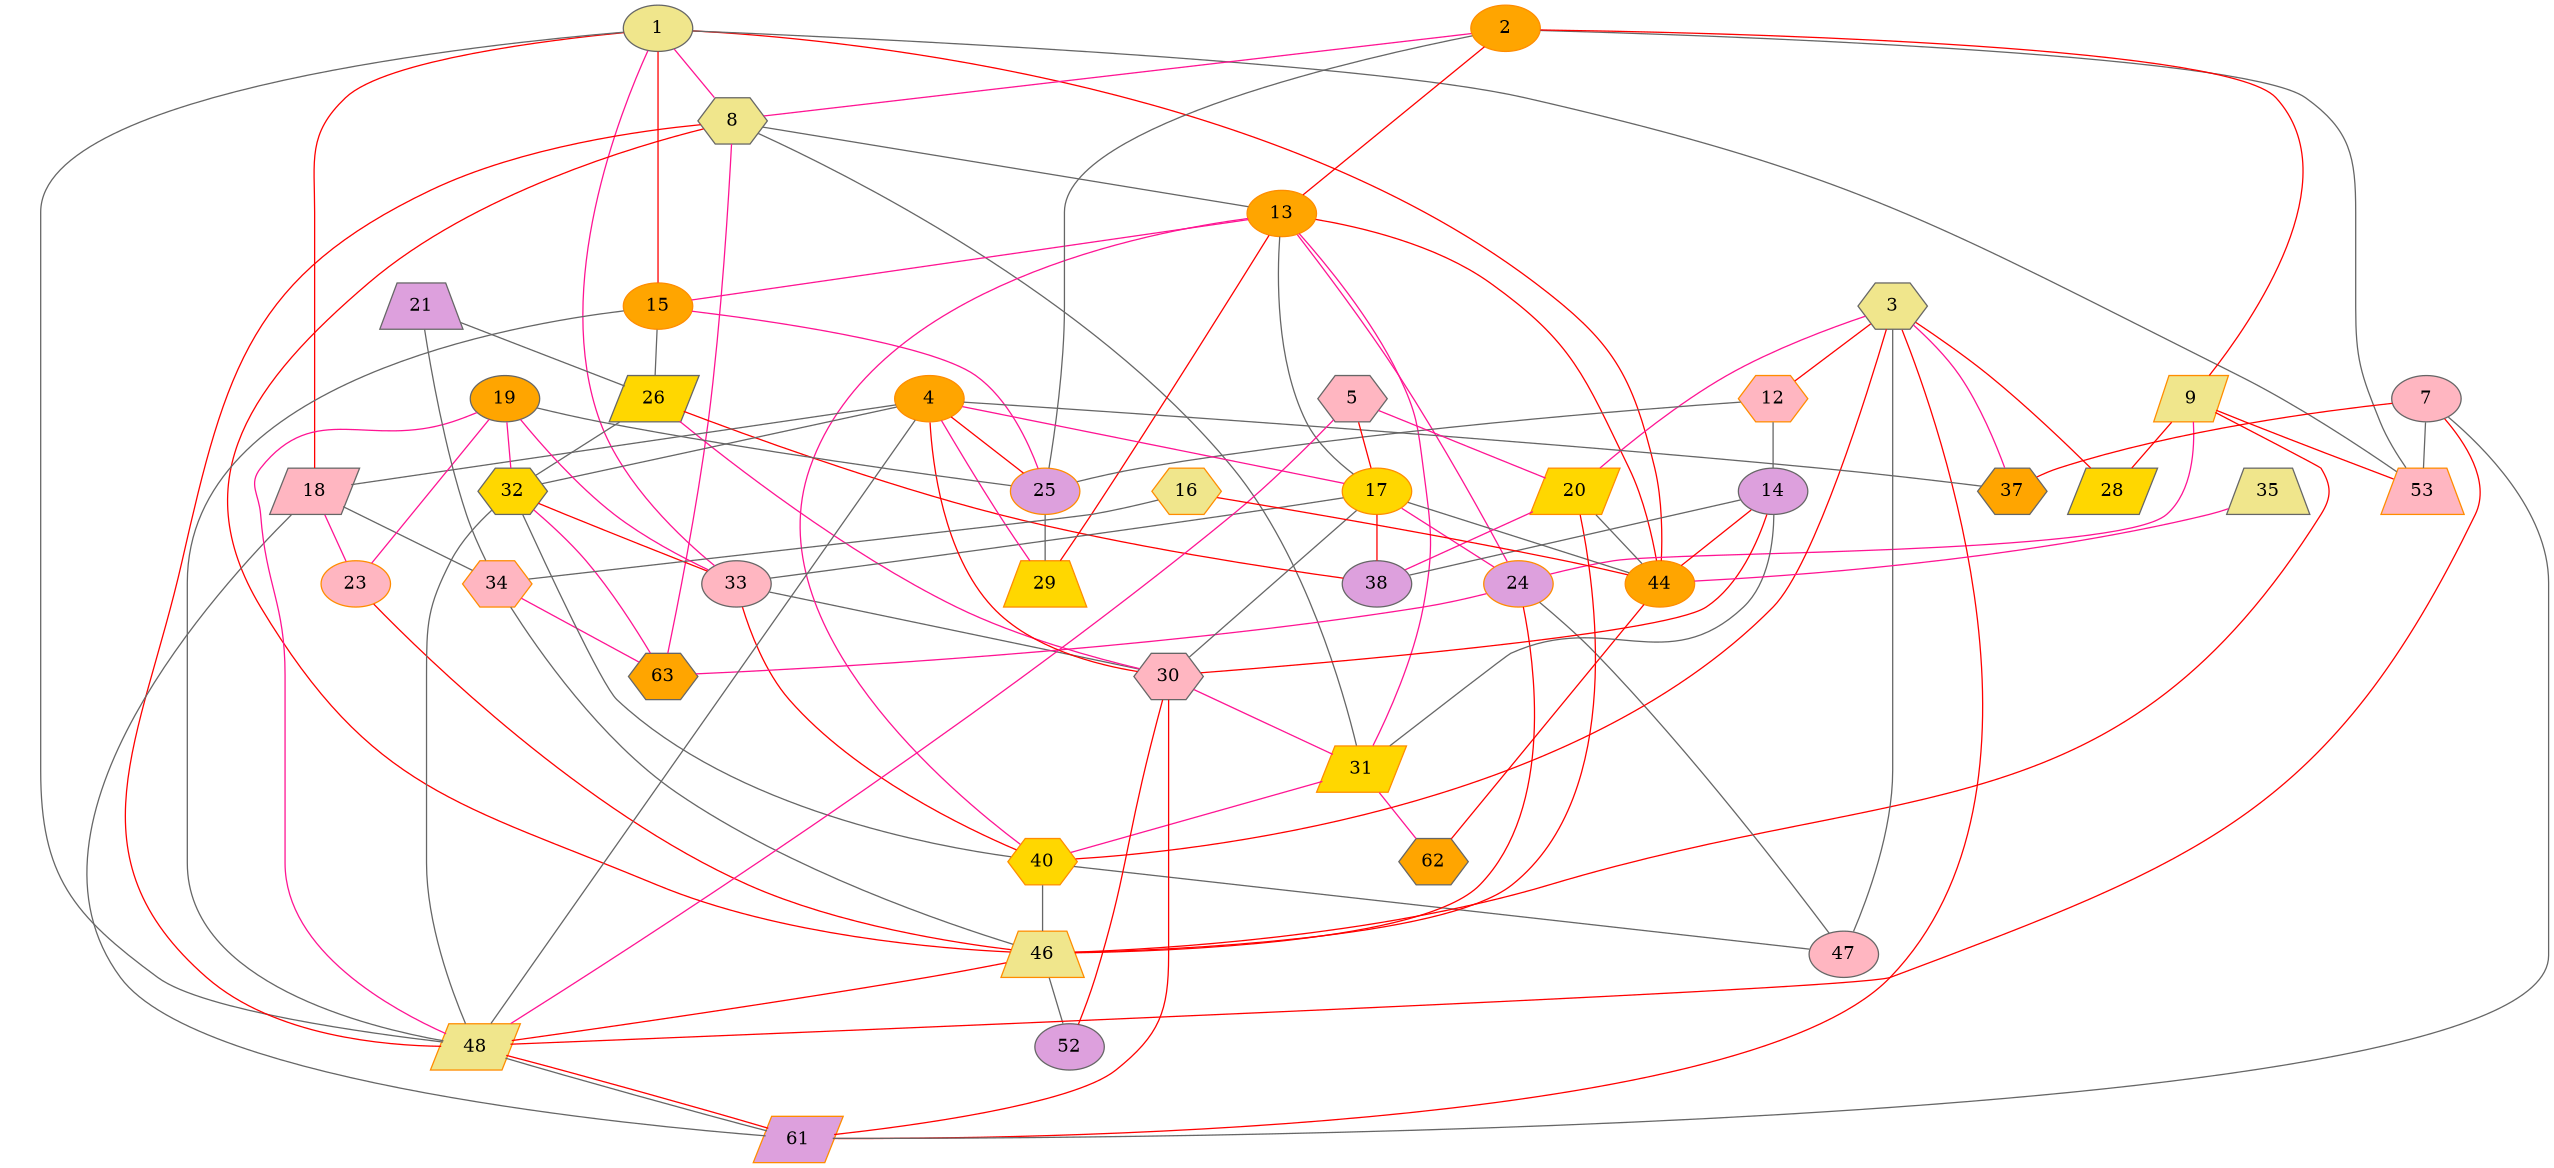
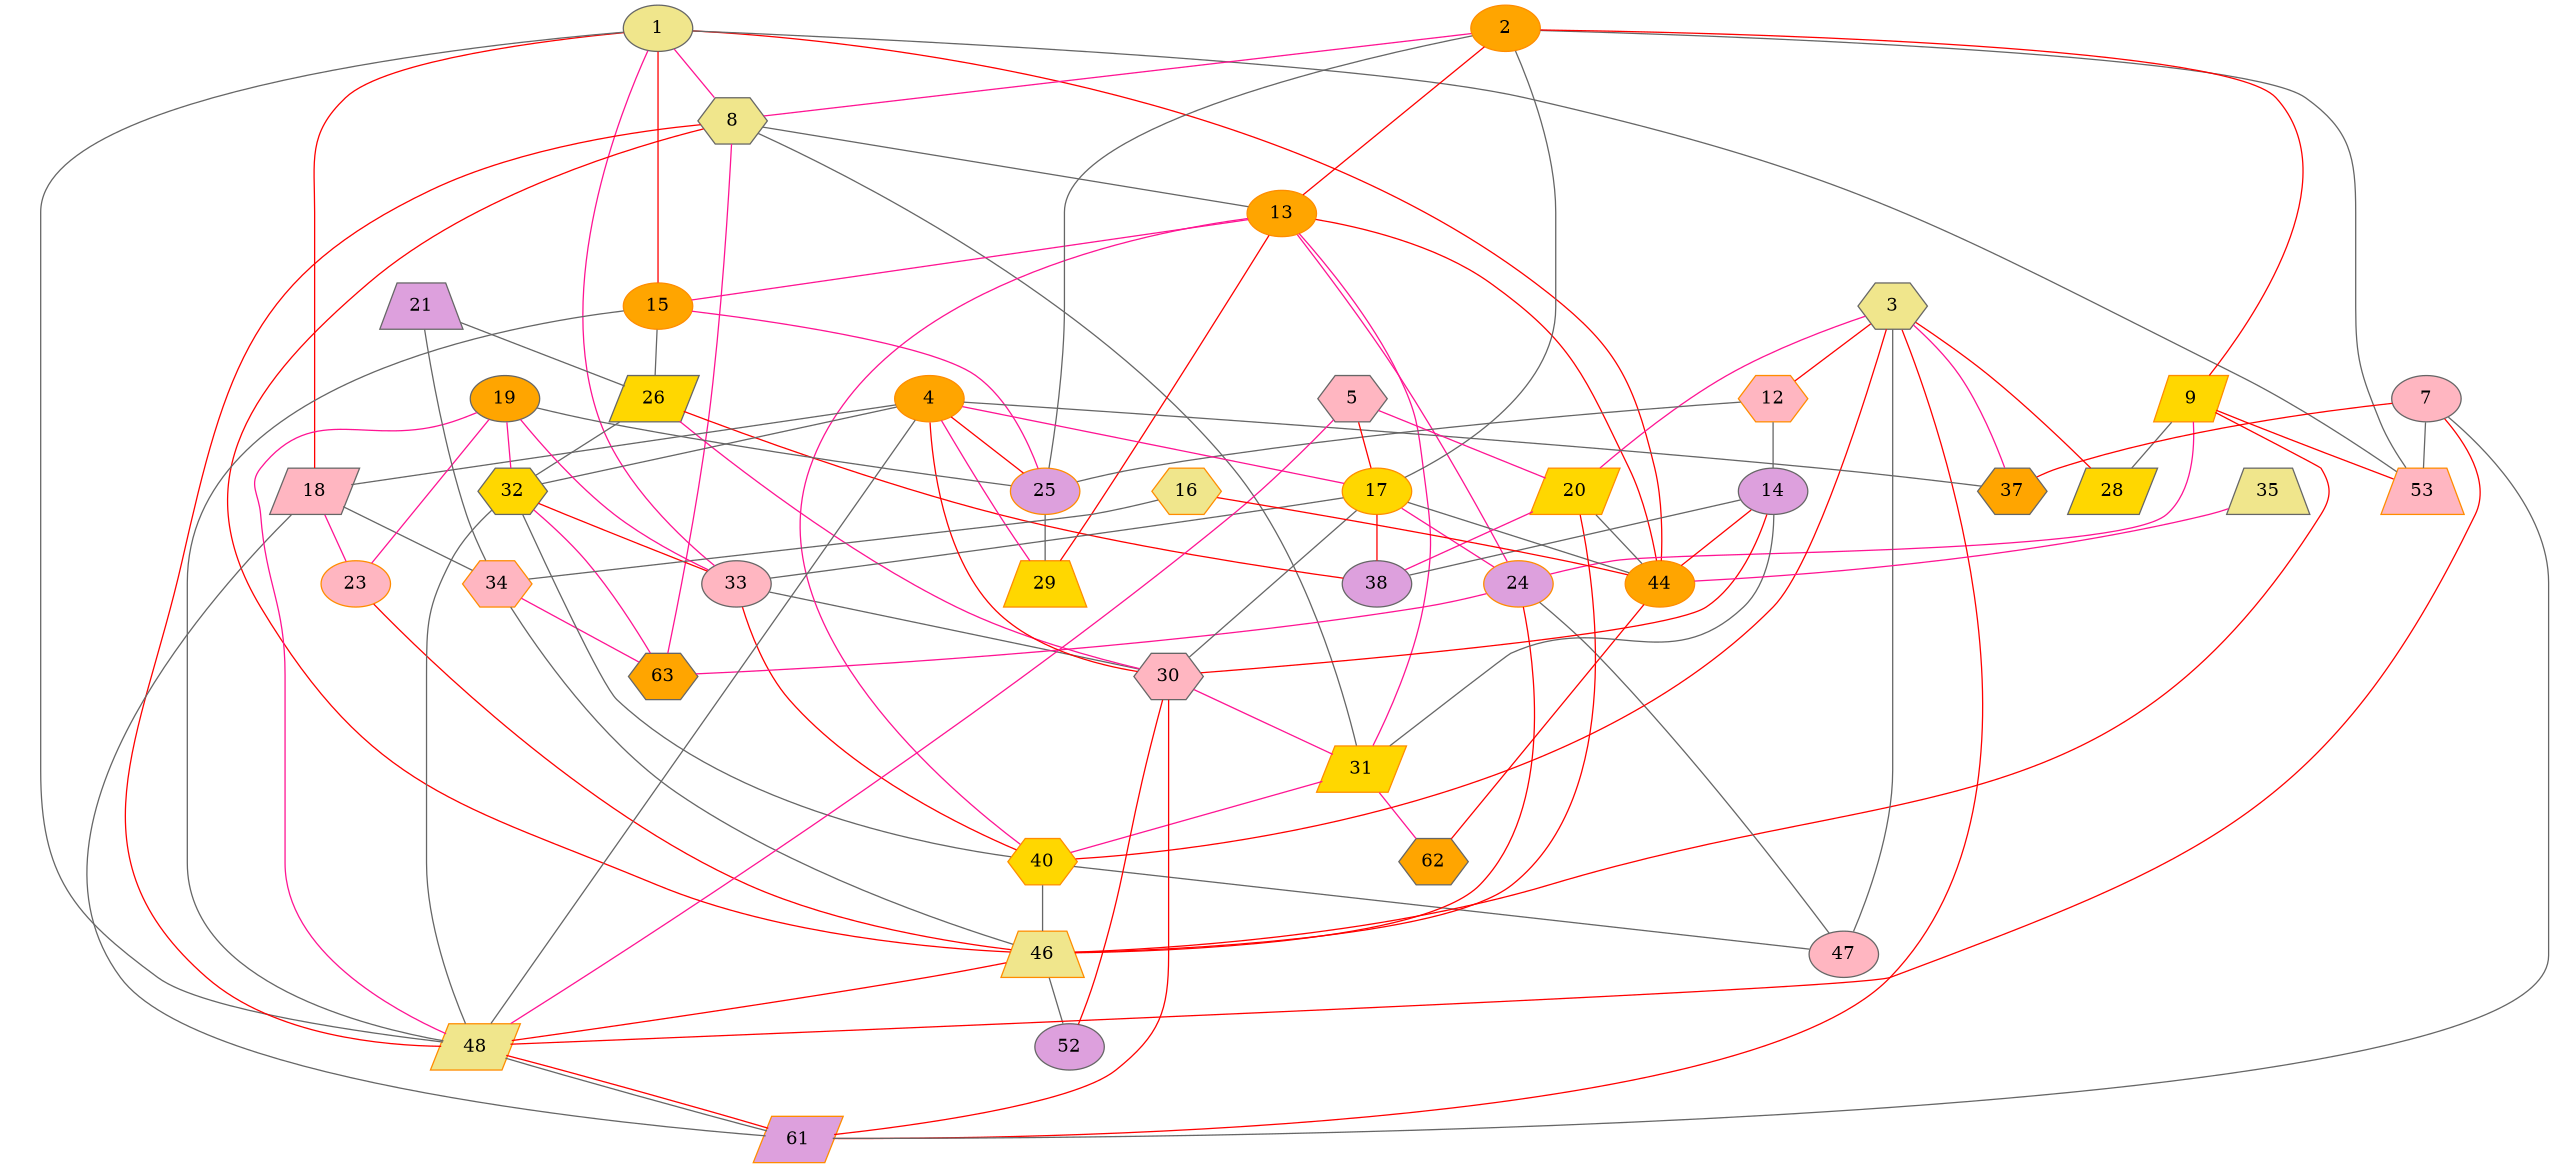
(1288, 366) -> (1556, 283)
(2191, 399) -> (2191, 399)
(2145, 453) -> (2145, 453)
